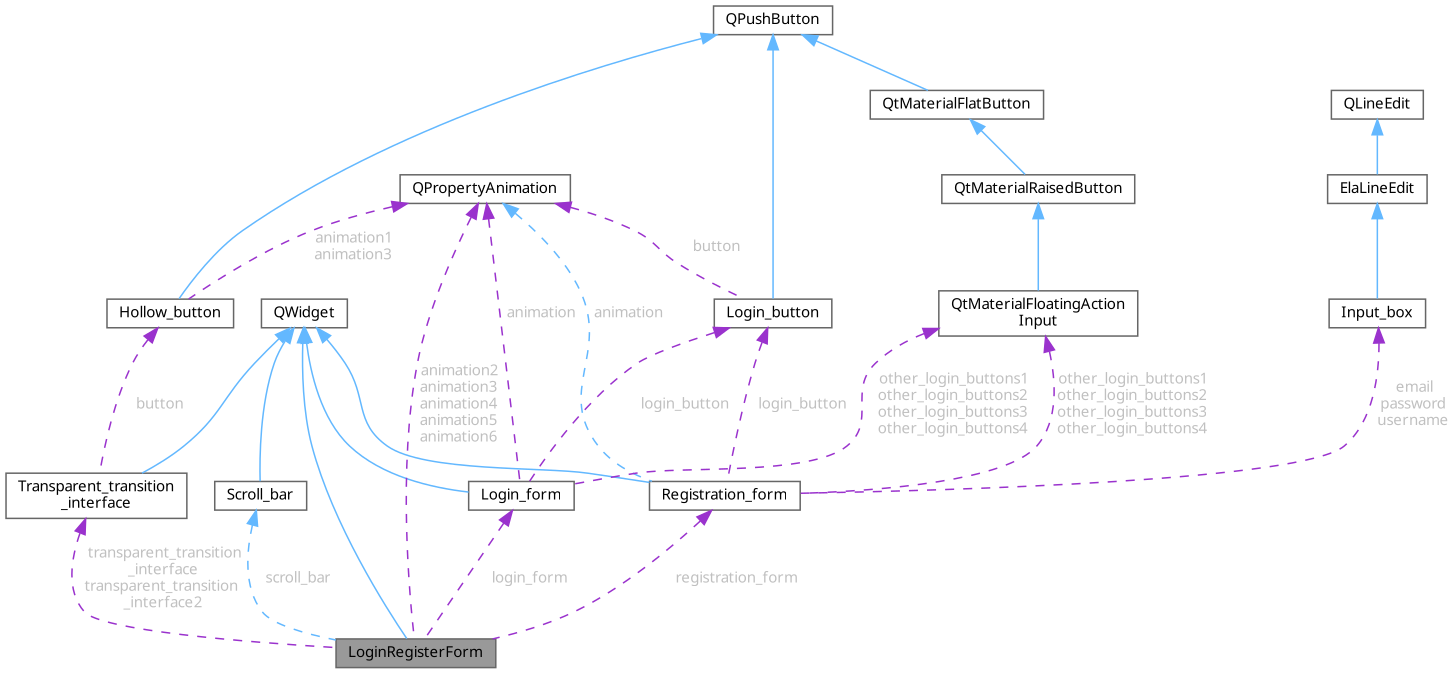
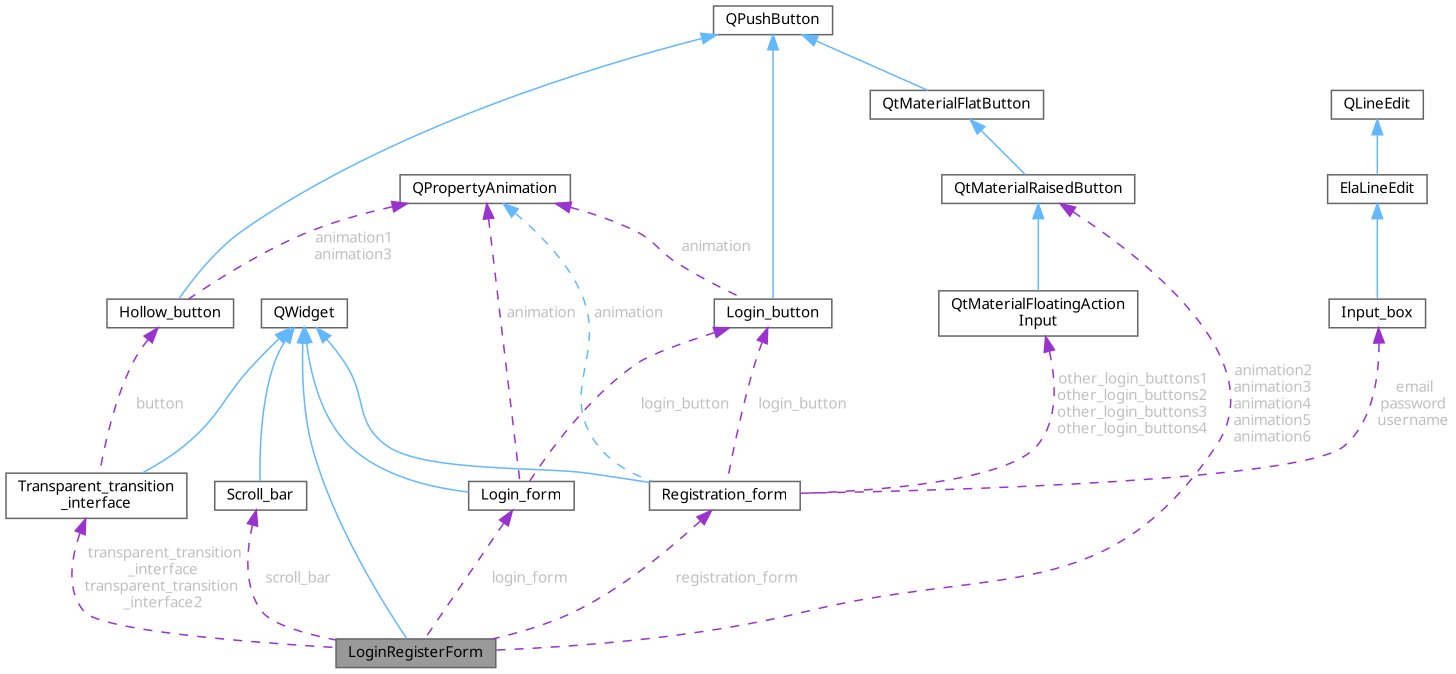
(715, 247) -> (715, 247)
(410, 423) -> (1028, 575)
(786, 465) -> none
(259, 607) -> (259, 607)
